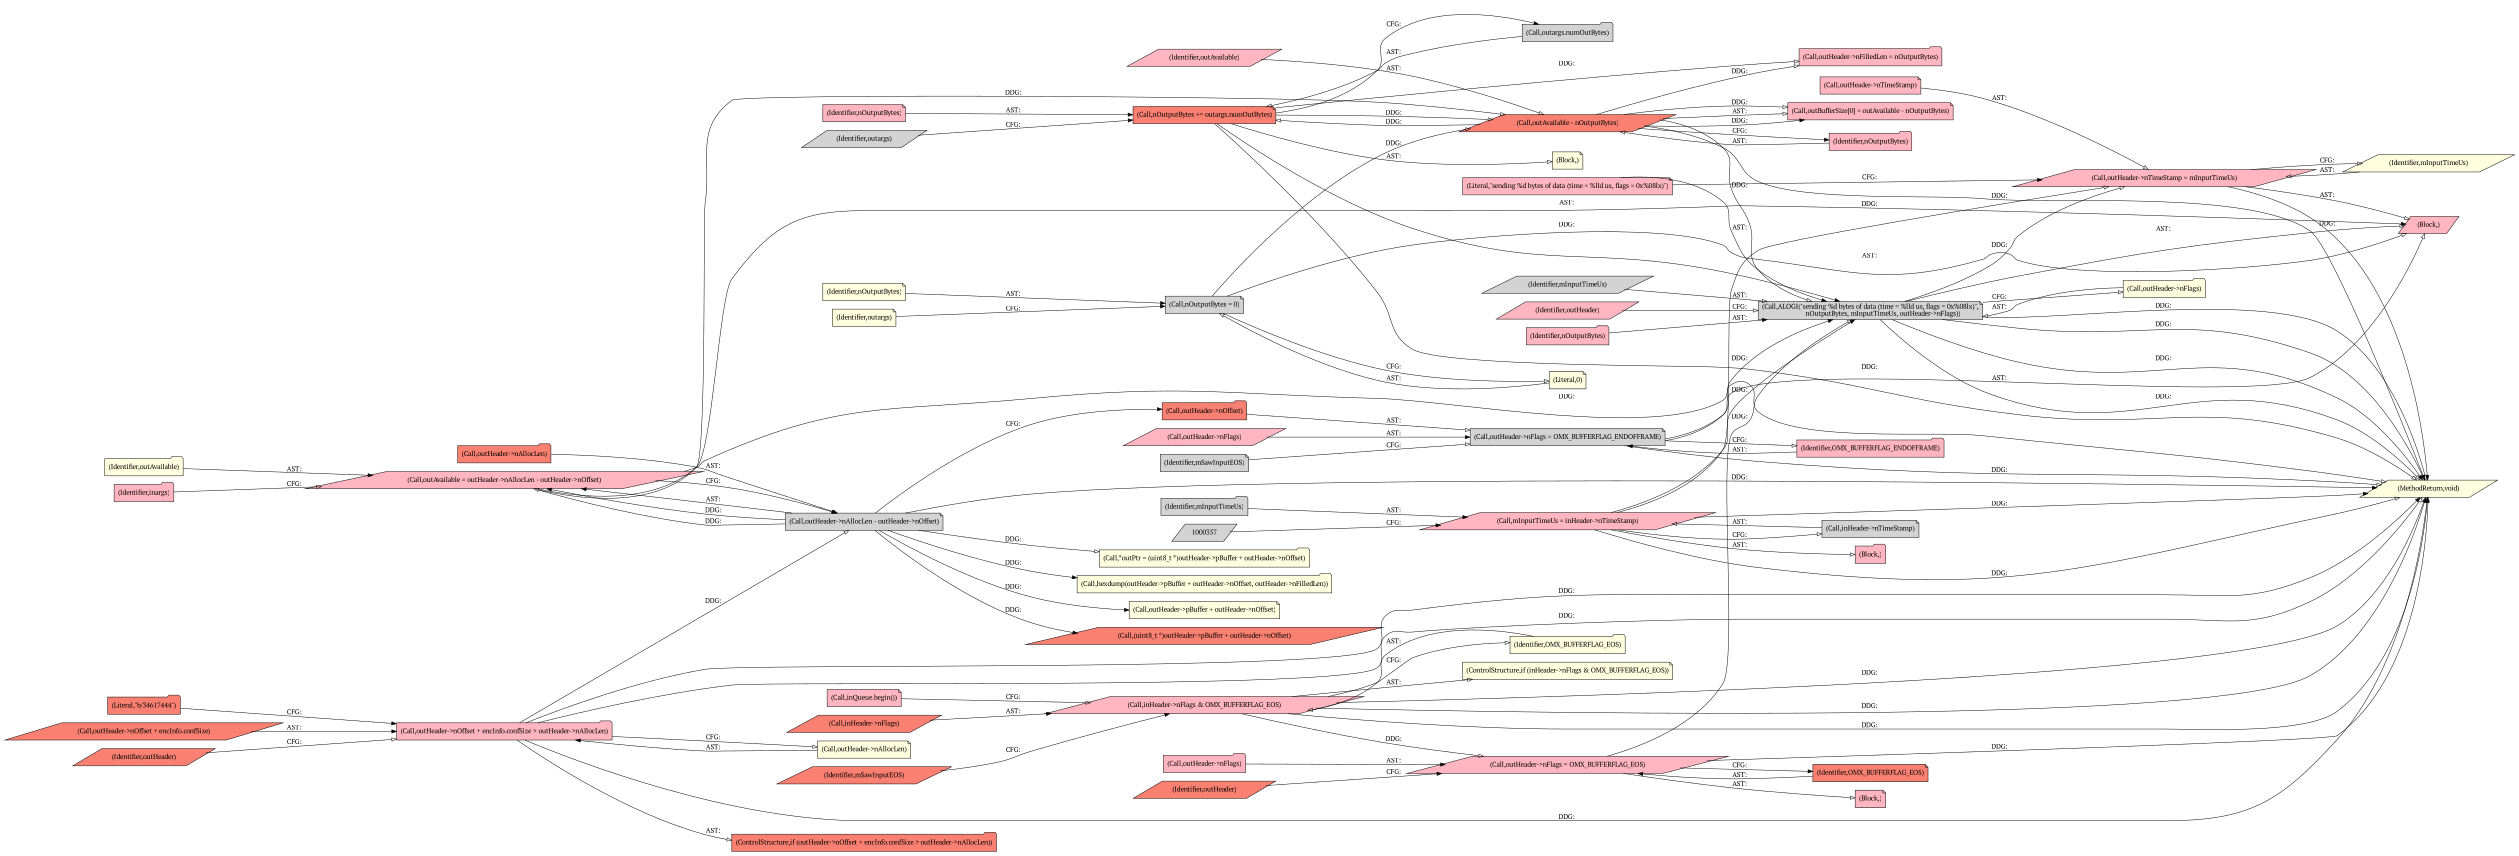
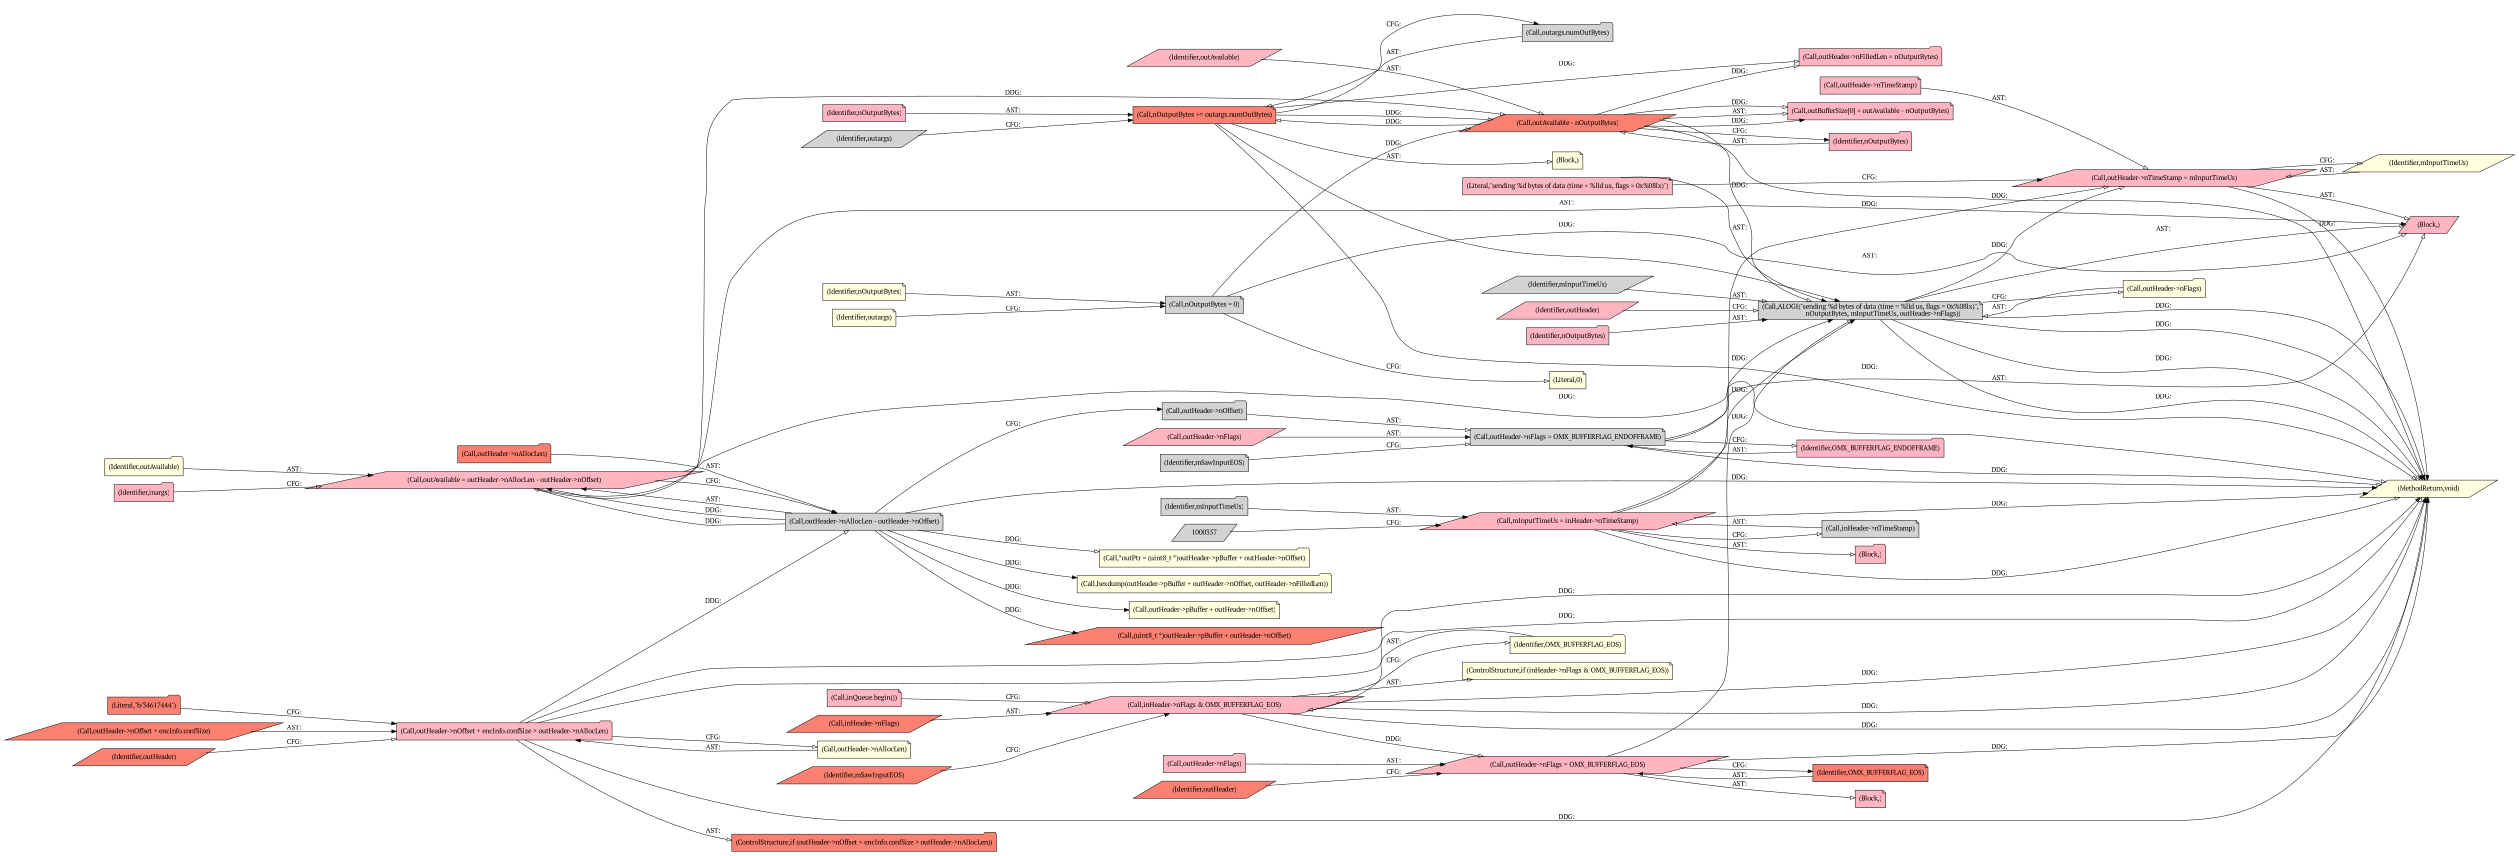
(1380, 381) -> none
(1204, 411) -> (1204, 411)
